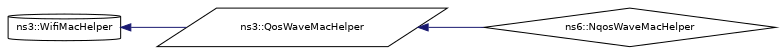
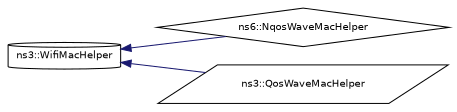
(456, 27) -> (178, 42)
